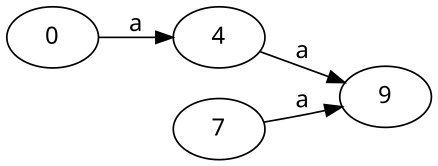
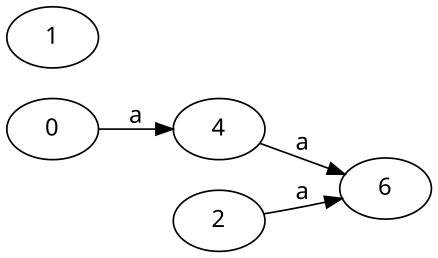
none -> (53, 37)
(386, 97) -> (386, 189)
(219, 129) -> (219, 221)
